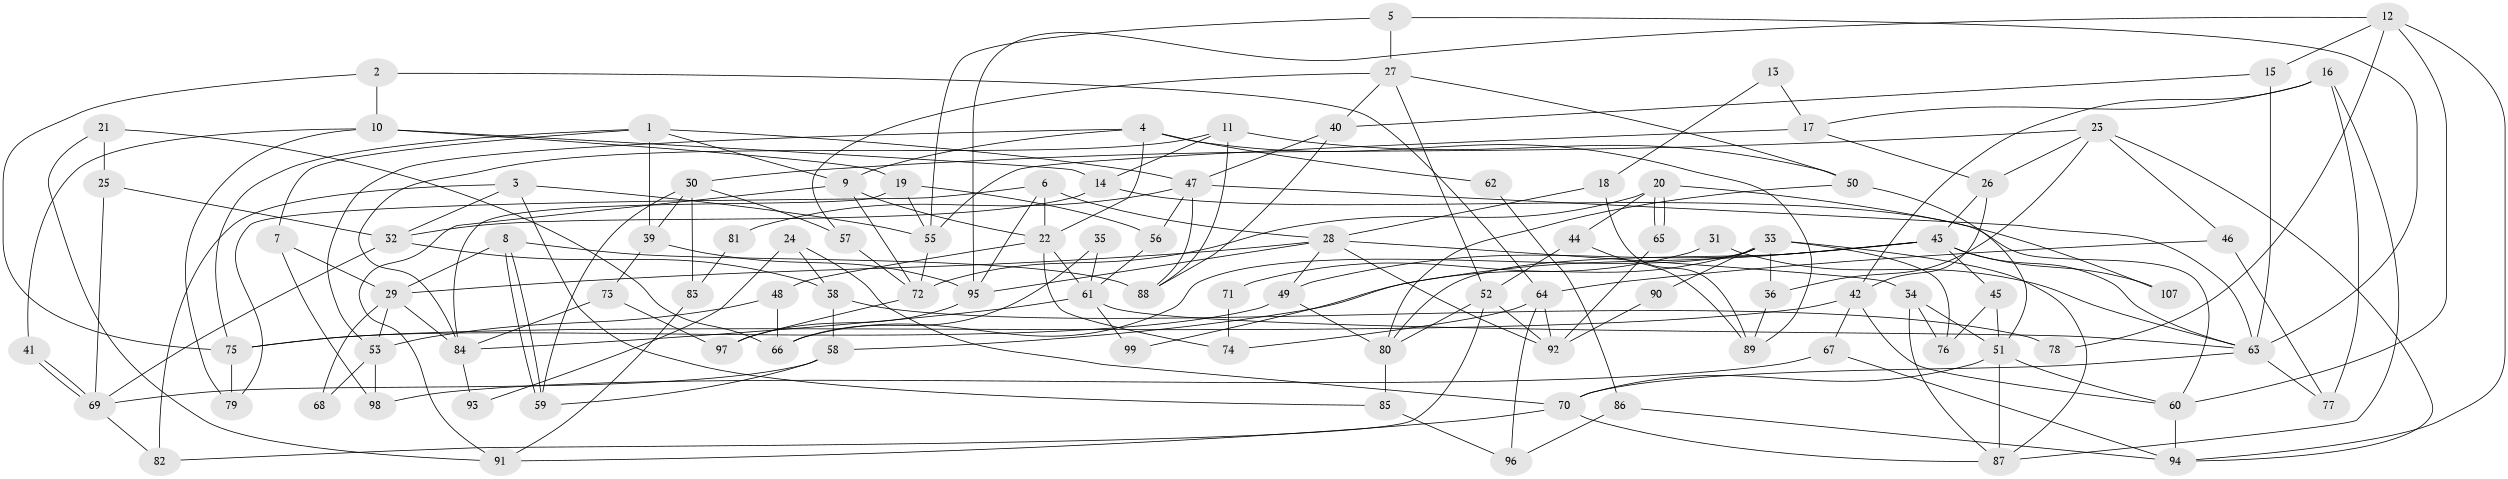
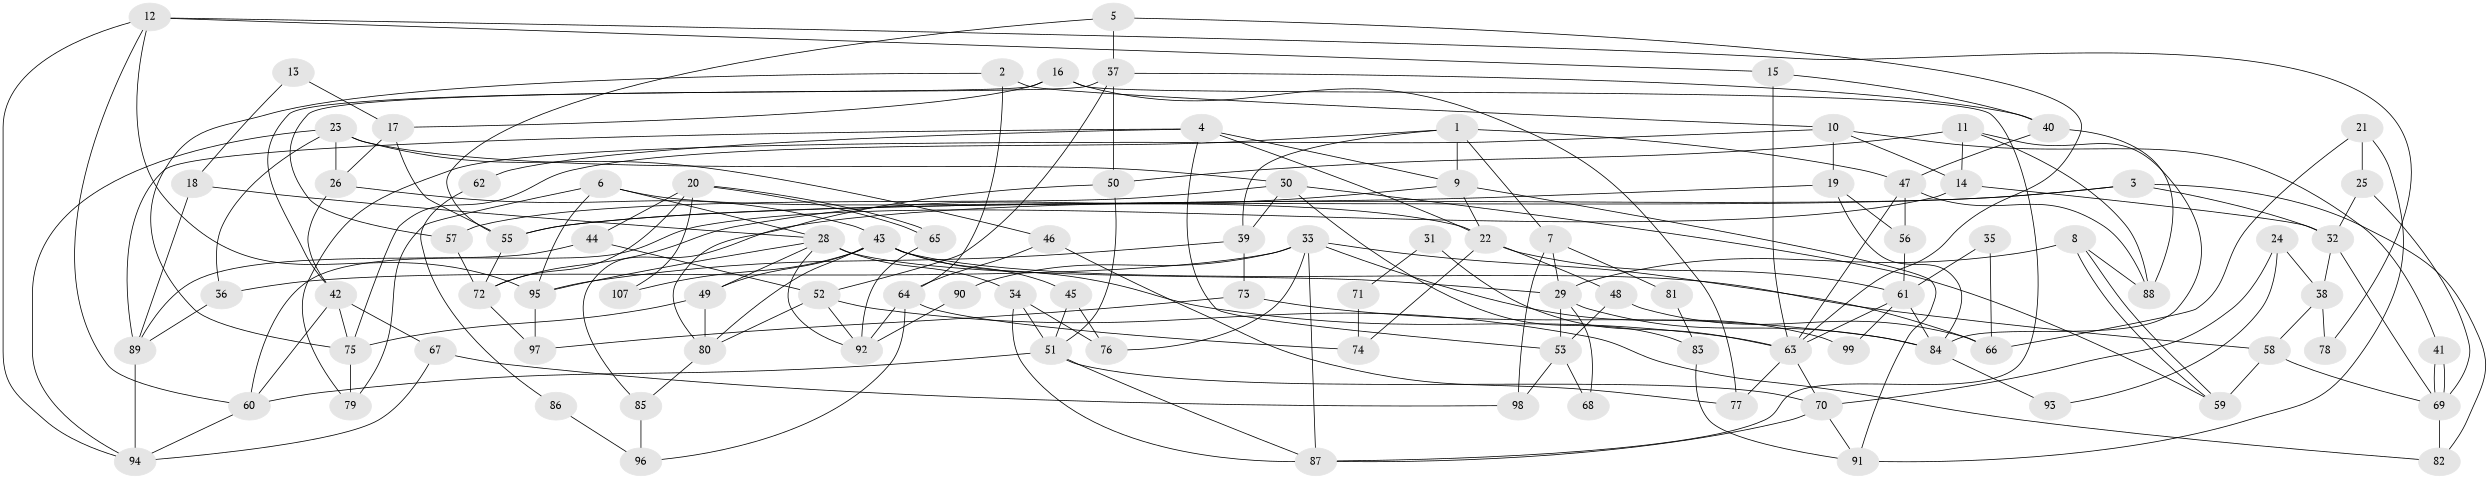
(1391, 73) -> (1114, 73)
(950, 205) -> (1599, 261)
(1898, 434) -> (135, 406)
